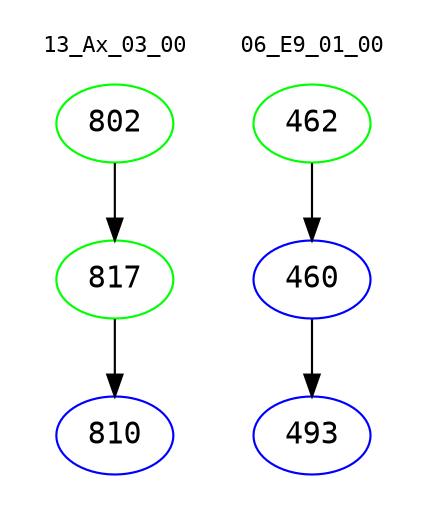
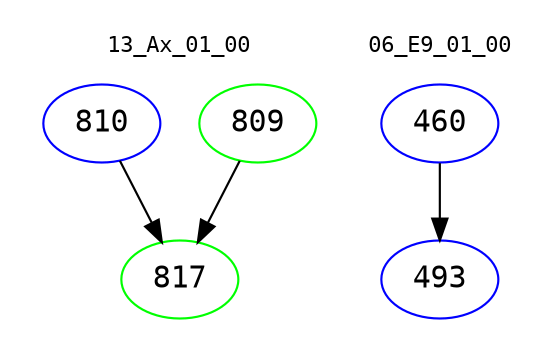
(116, 47) -> (180, 47)
(115, 123) -> (258, 123)
(312, 123) -> none
(115, 347) -> (136, 192)
